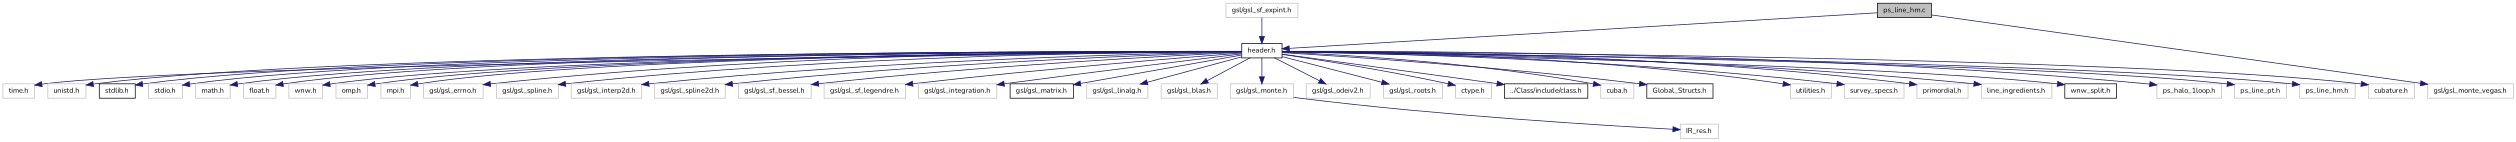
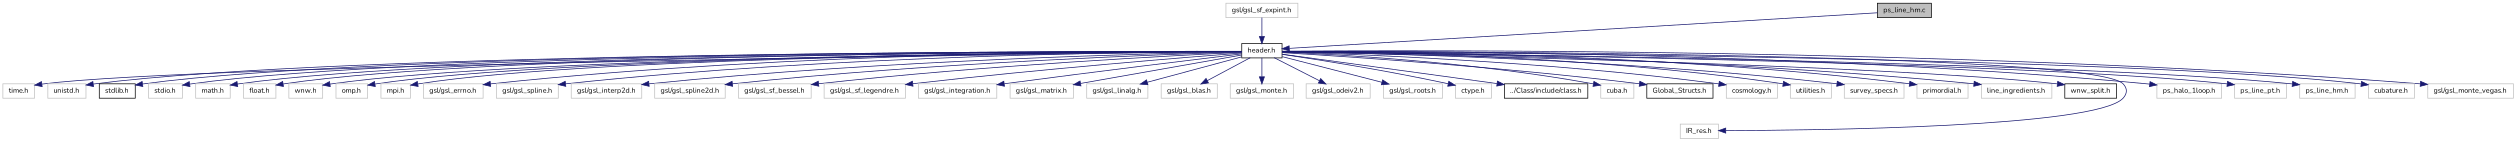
(2176, 49) -> (1852, 57)
(1042, 91) -> (1042, 91)
none -> (1752, 91)
(1483, 116) -> (2126, 90)
